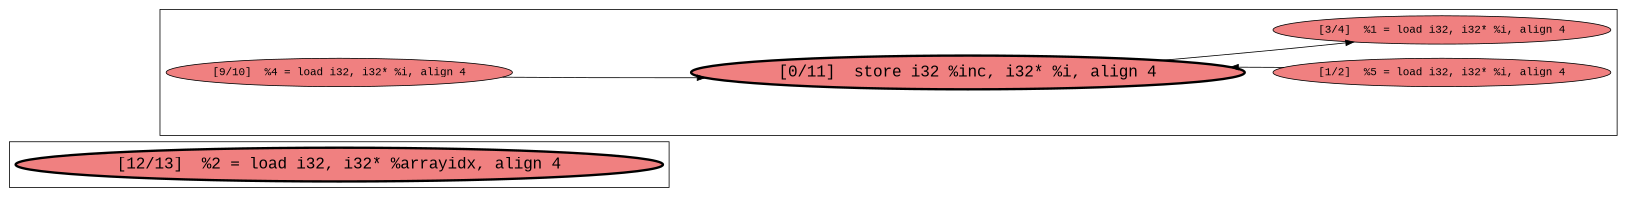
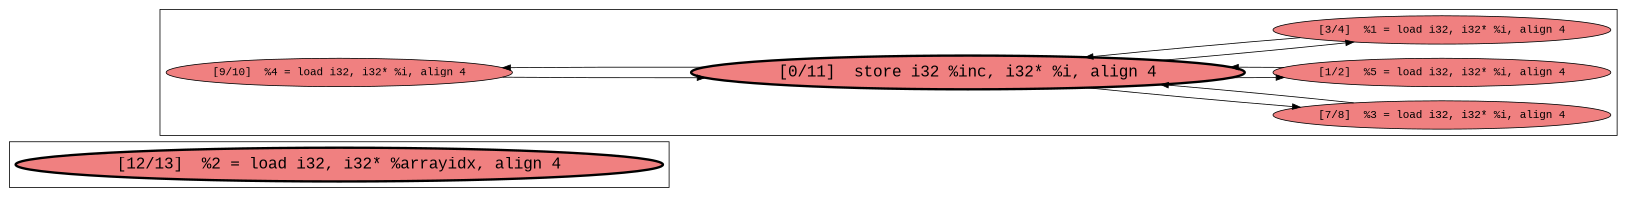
none -> (1197, 47)
none -> (608, 67)
none -> (1253, 78)
none -> (1442, 115)
